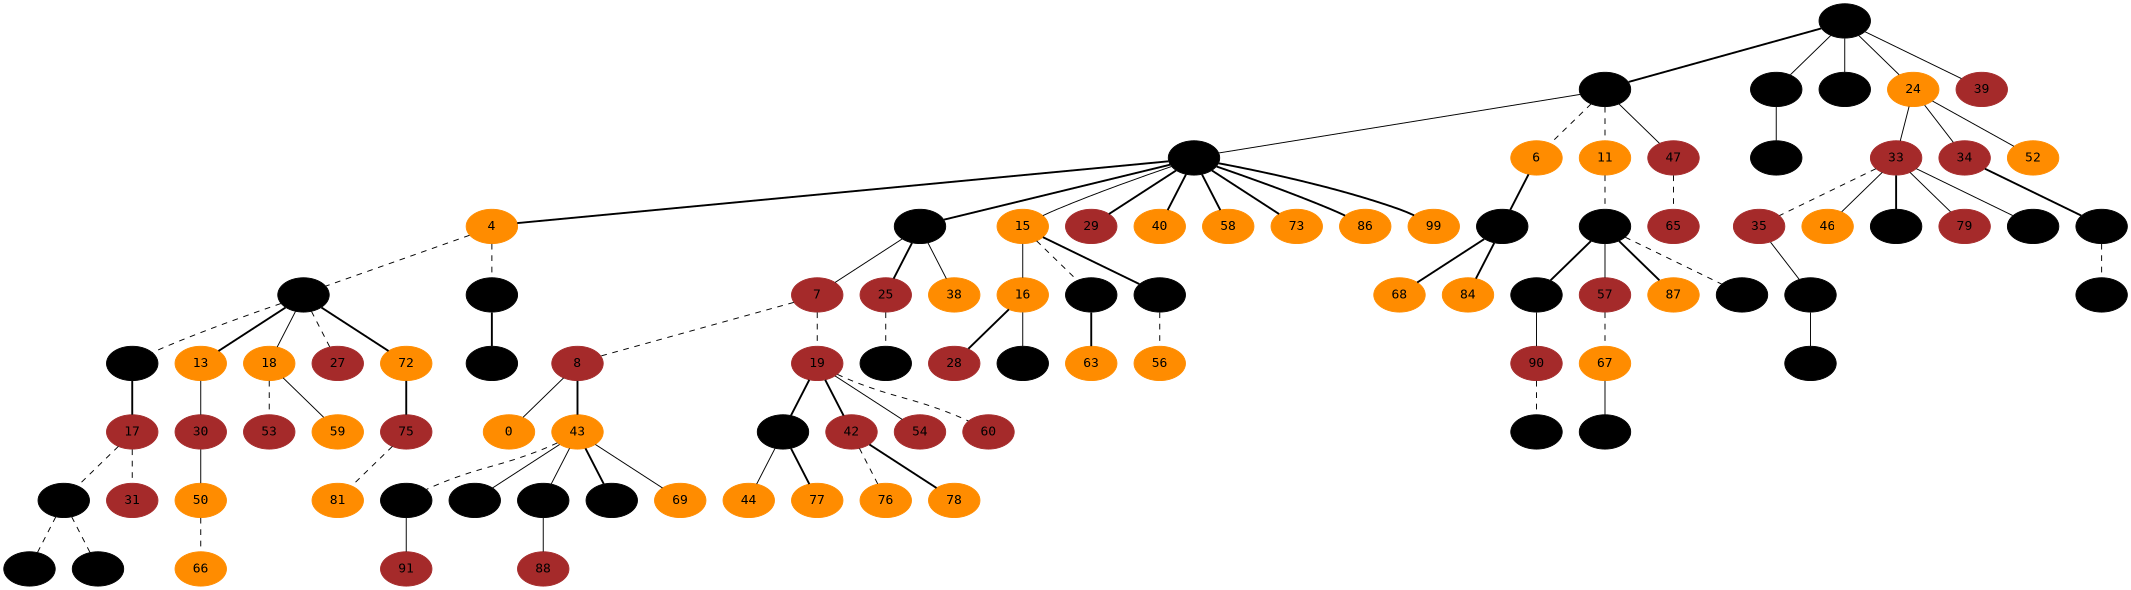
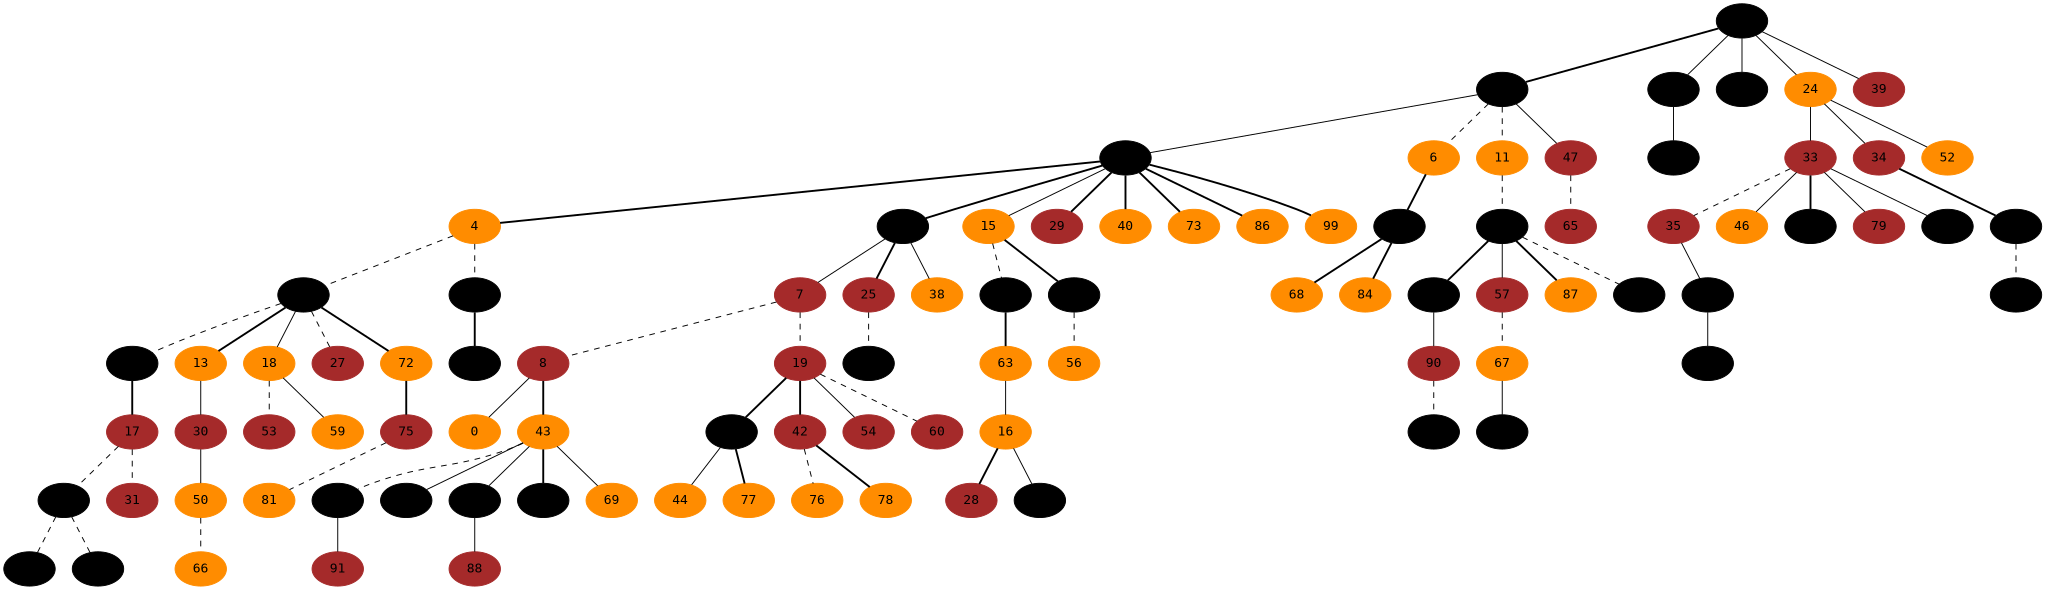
(1228, 226) -> none
(1023, 261) -> (1006, 398)
